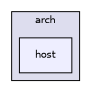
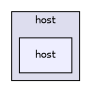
(46, 21) -> (46, 21)
